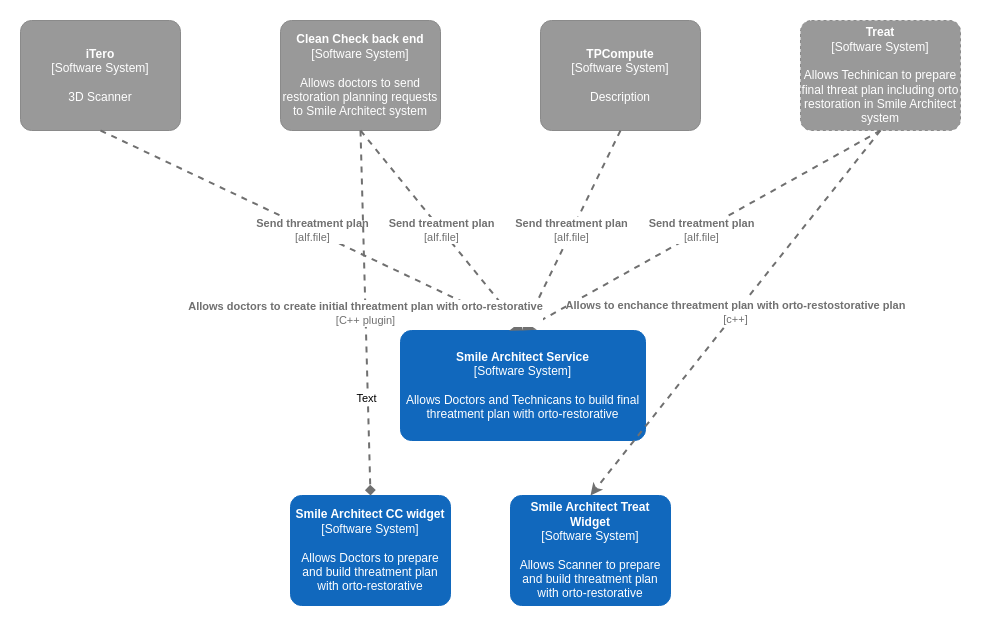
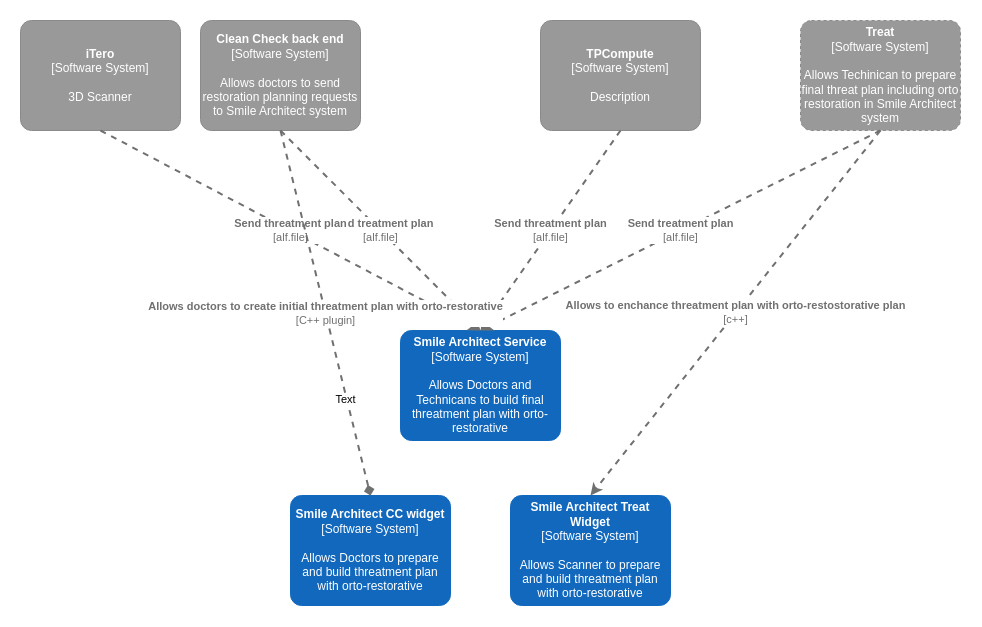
(361, 76) -> (281, 76)
(523, 386) -> (481, 386)
